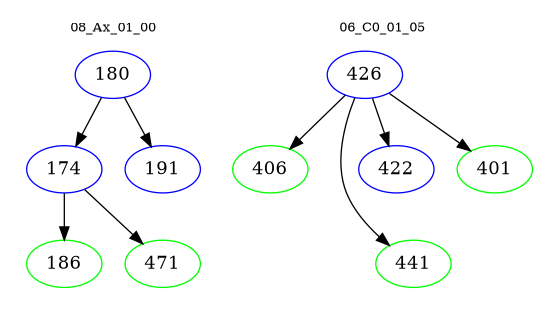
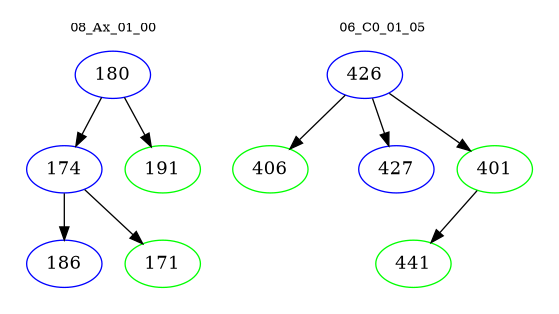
(163, 169) -> (163, 169)
(396, 169) -> (396, 169)
(342, 172) -> (459, 212)
(64, 264) -> (64, 264)
(163, 264) -> (163, 264)
